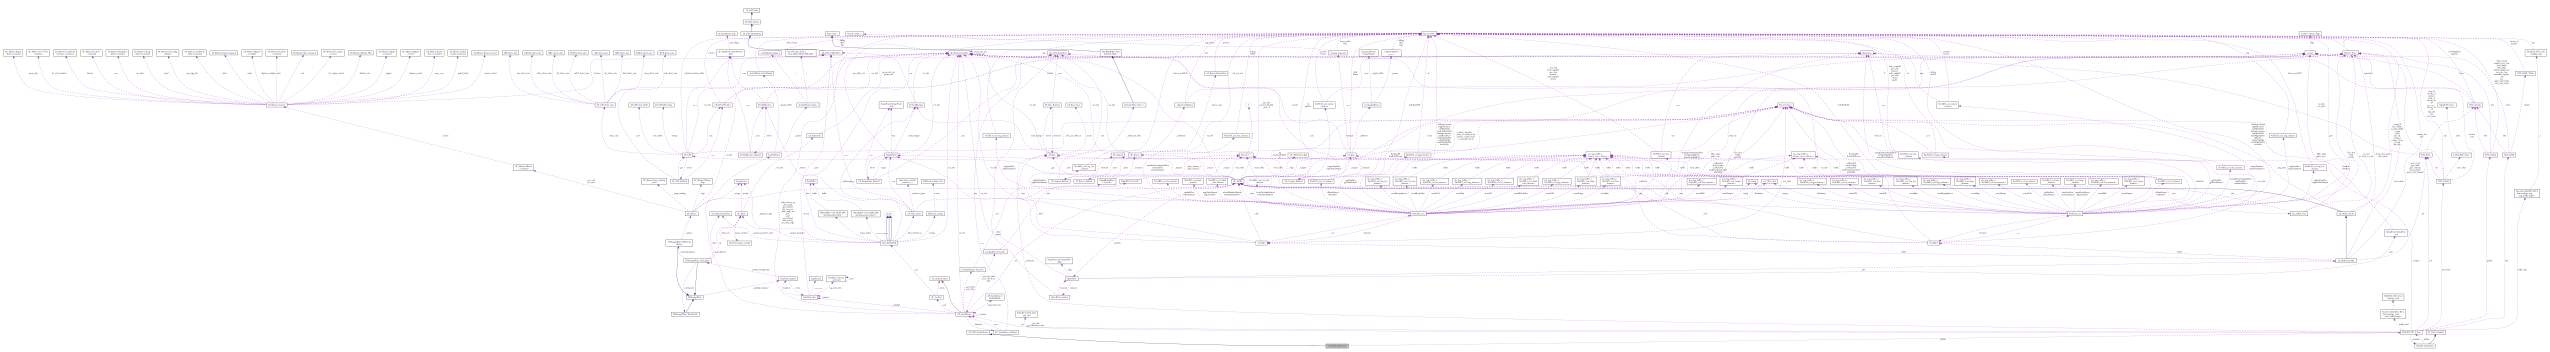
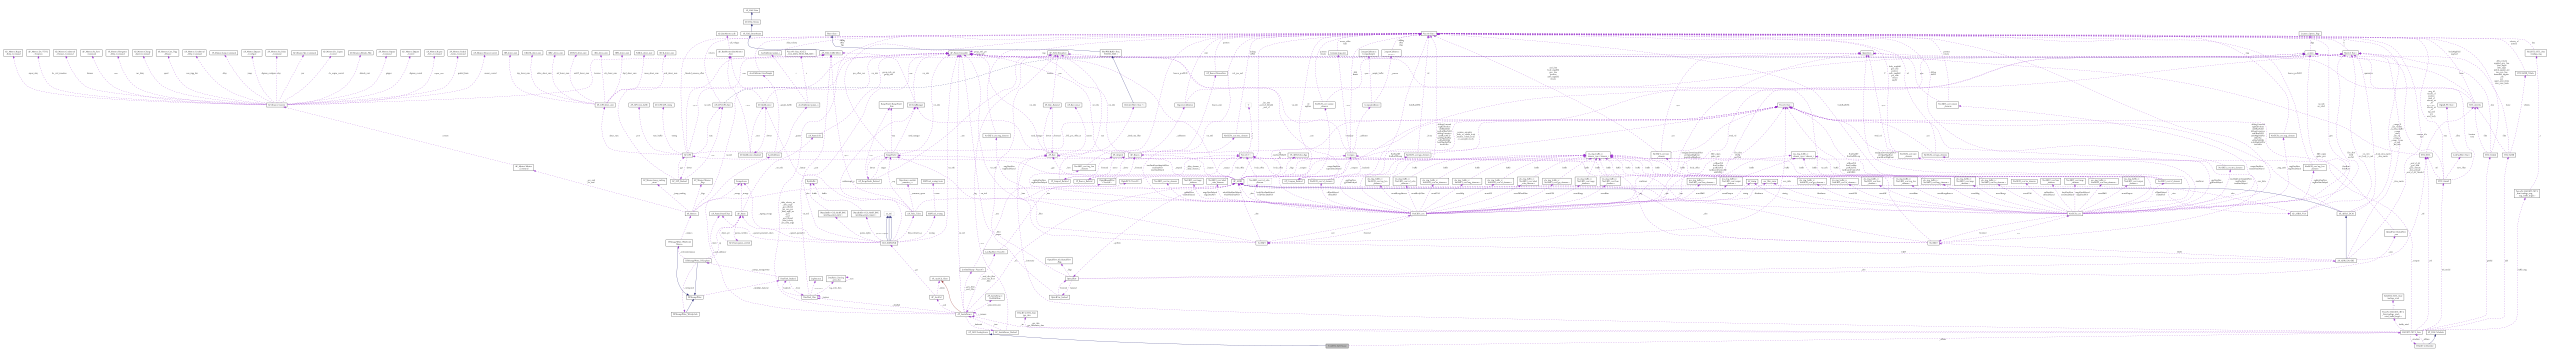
(855, 34) -> none
